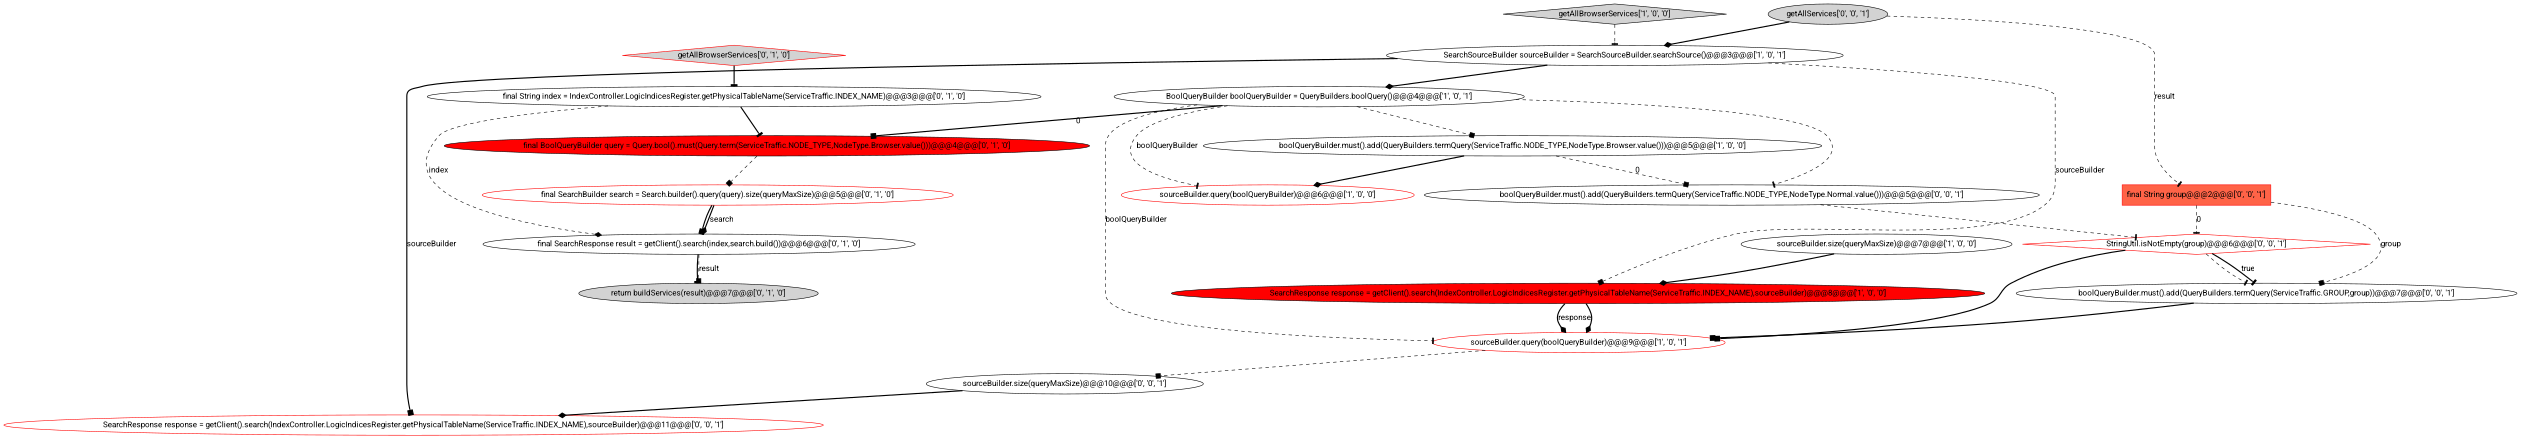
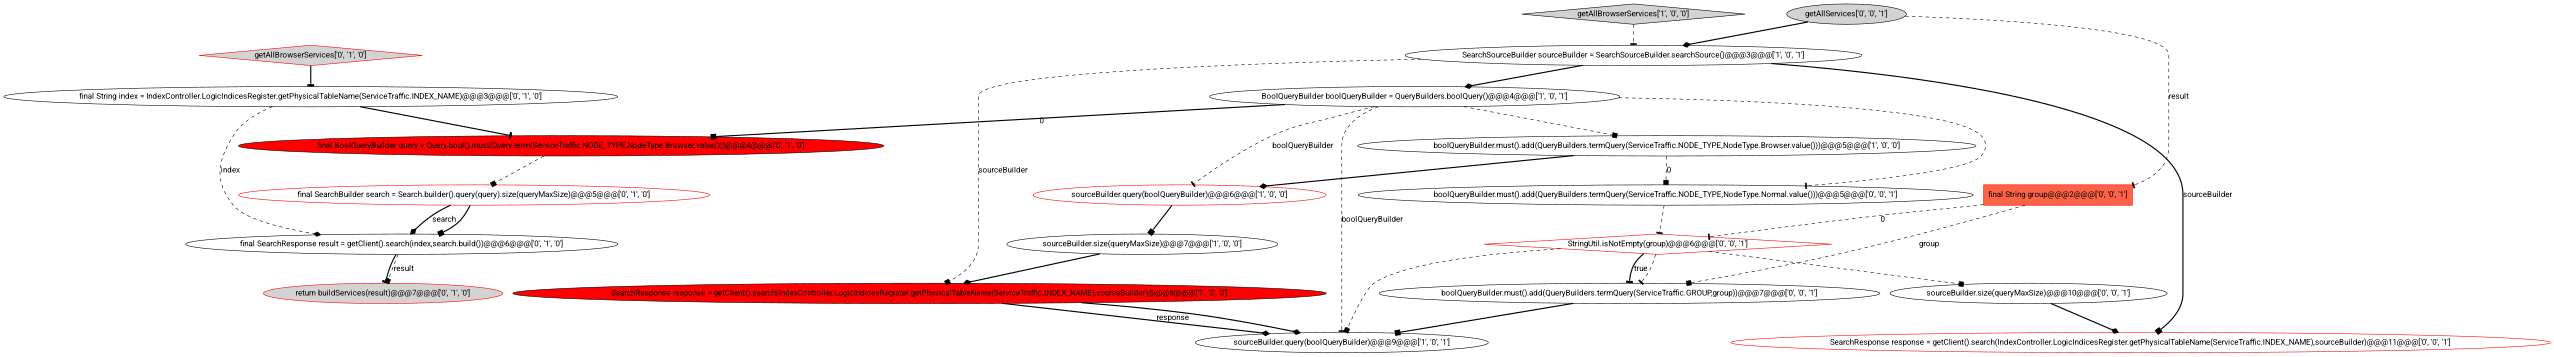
none -> (1163, 217)
(699, 293) -> (383, 293)
(1931, 319) -> (1440, 262)
(1579, 343) -> (1342, 343)
(1324, 363) -> (1833, 268)
